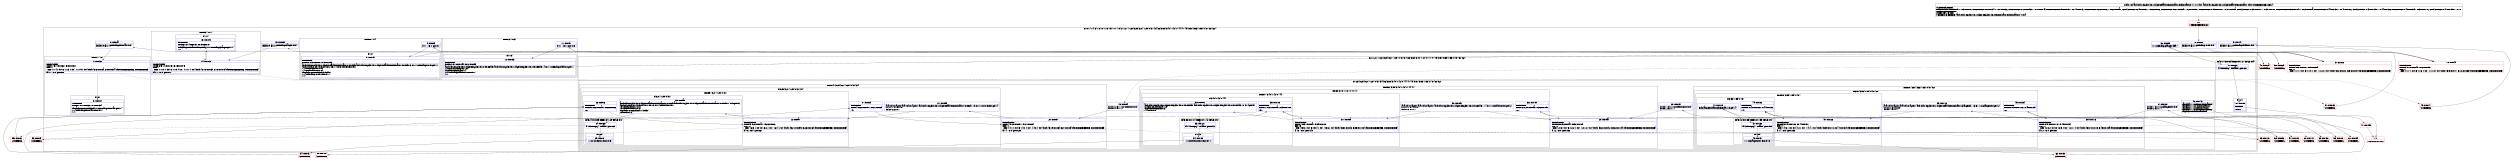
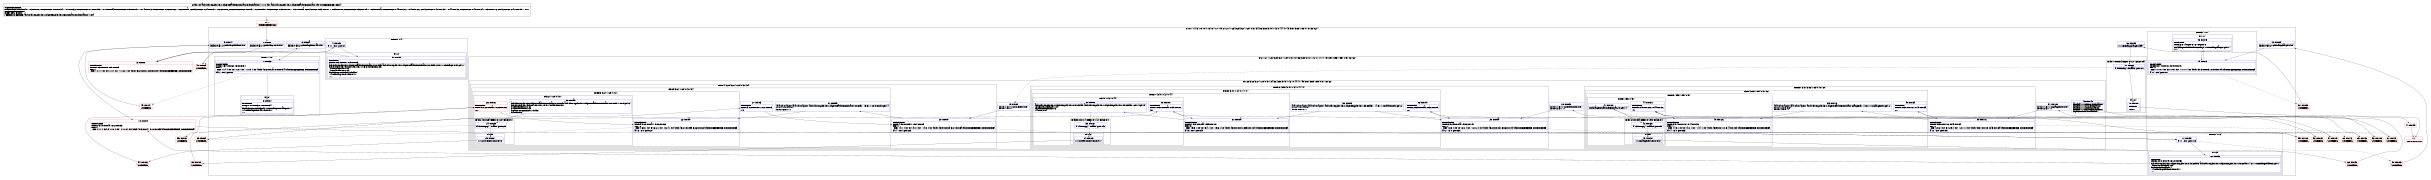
(600, 107) -> (491, 107)
(740, 116) -> (1457, 133)
